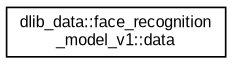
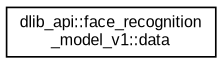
(116, 32) -> (111, 32)
